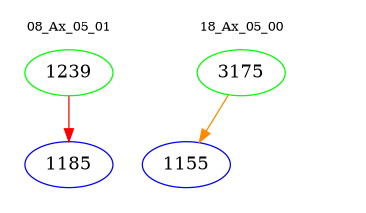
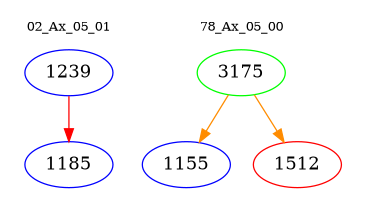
(69, 27) -> (69, 27)
(242, 27) -> (242, 27)
(69, 73) -> (69, 73)
none -> (297, 165)
